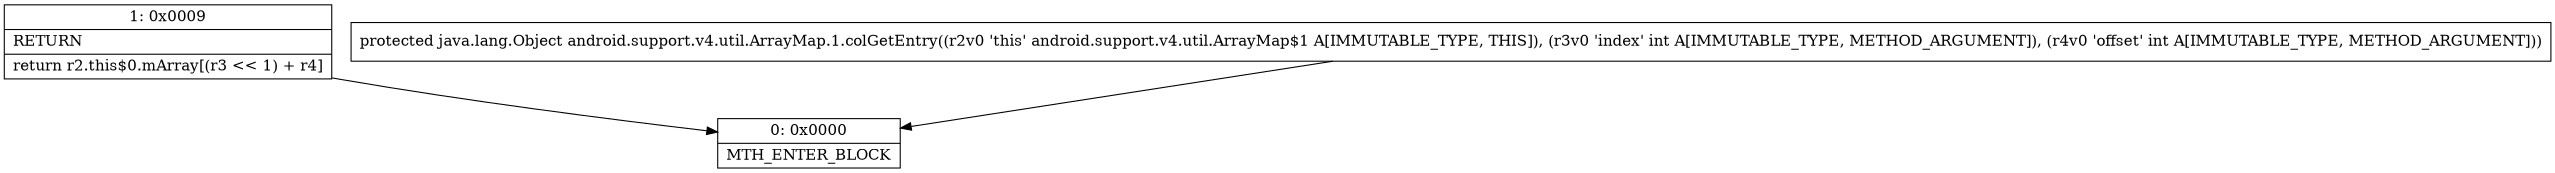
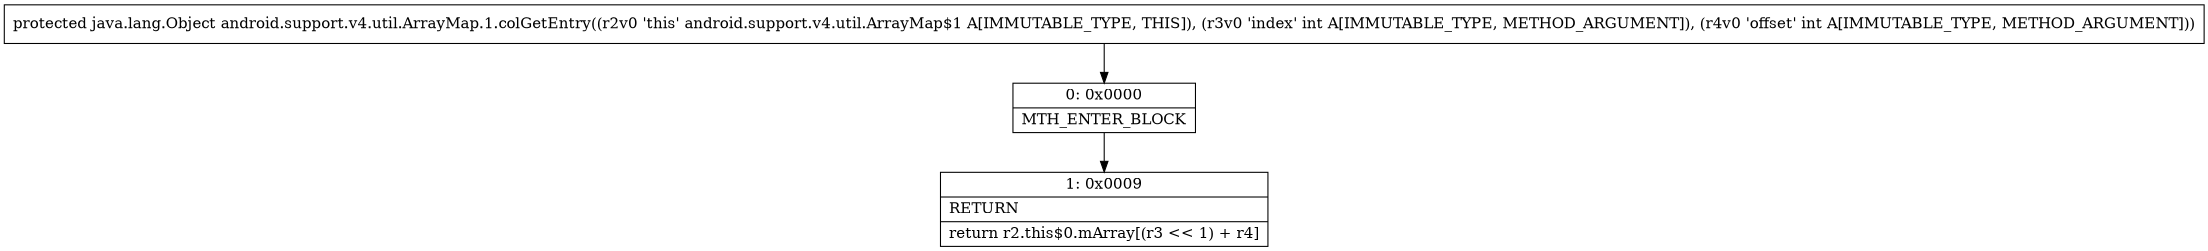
(519, 107) -> (1104, 147)
